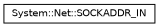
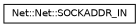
(79, 14) -> (70, 14)
